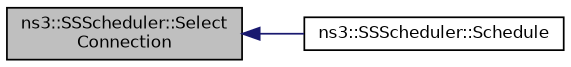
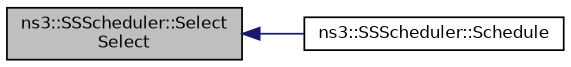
(124, 34) -> (124, 34)
